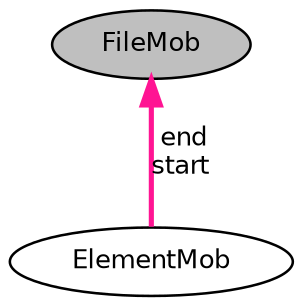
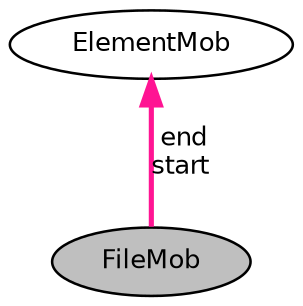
(151, 166) -> (151, 166)
